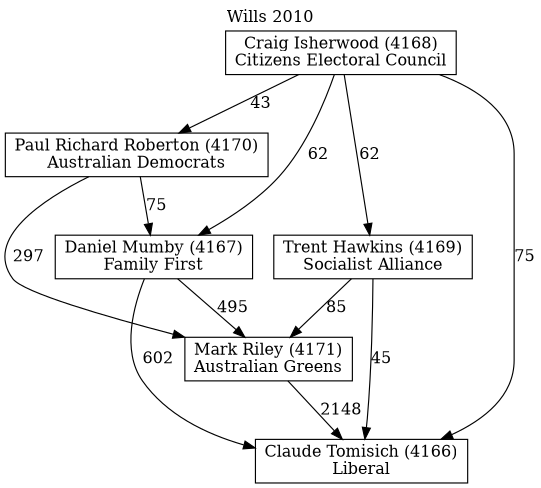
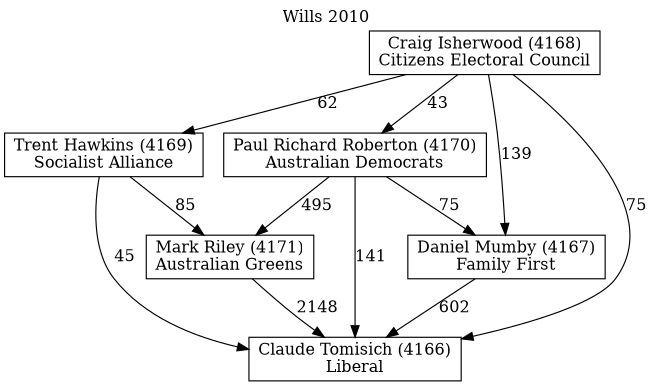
(319, 155) -> (517, 155)
none -> (355, 251)
(29, 257) -> (317, 206)
(207, 304) -> none
